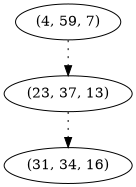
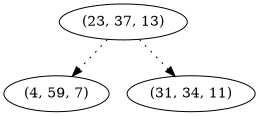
(68, 53) -> (93, 54)
(68, 166) -> (191, 94)
